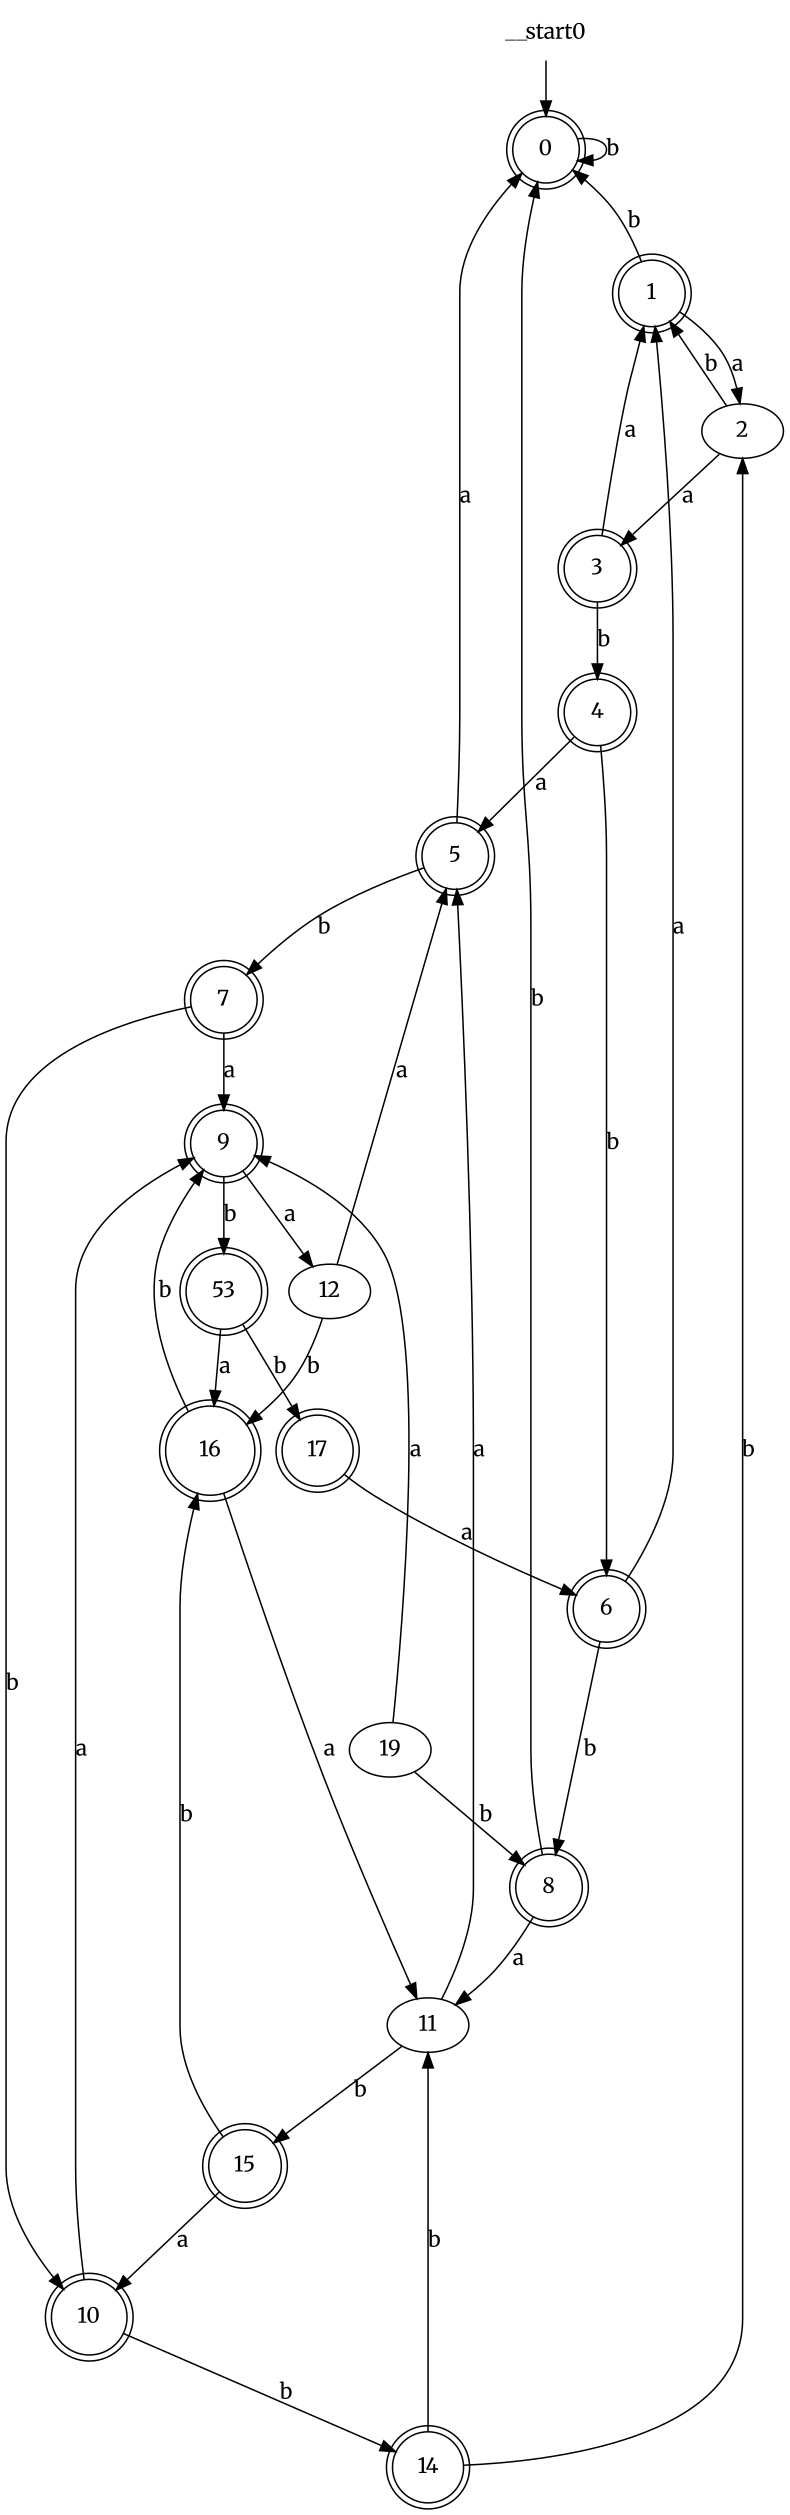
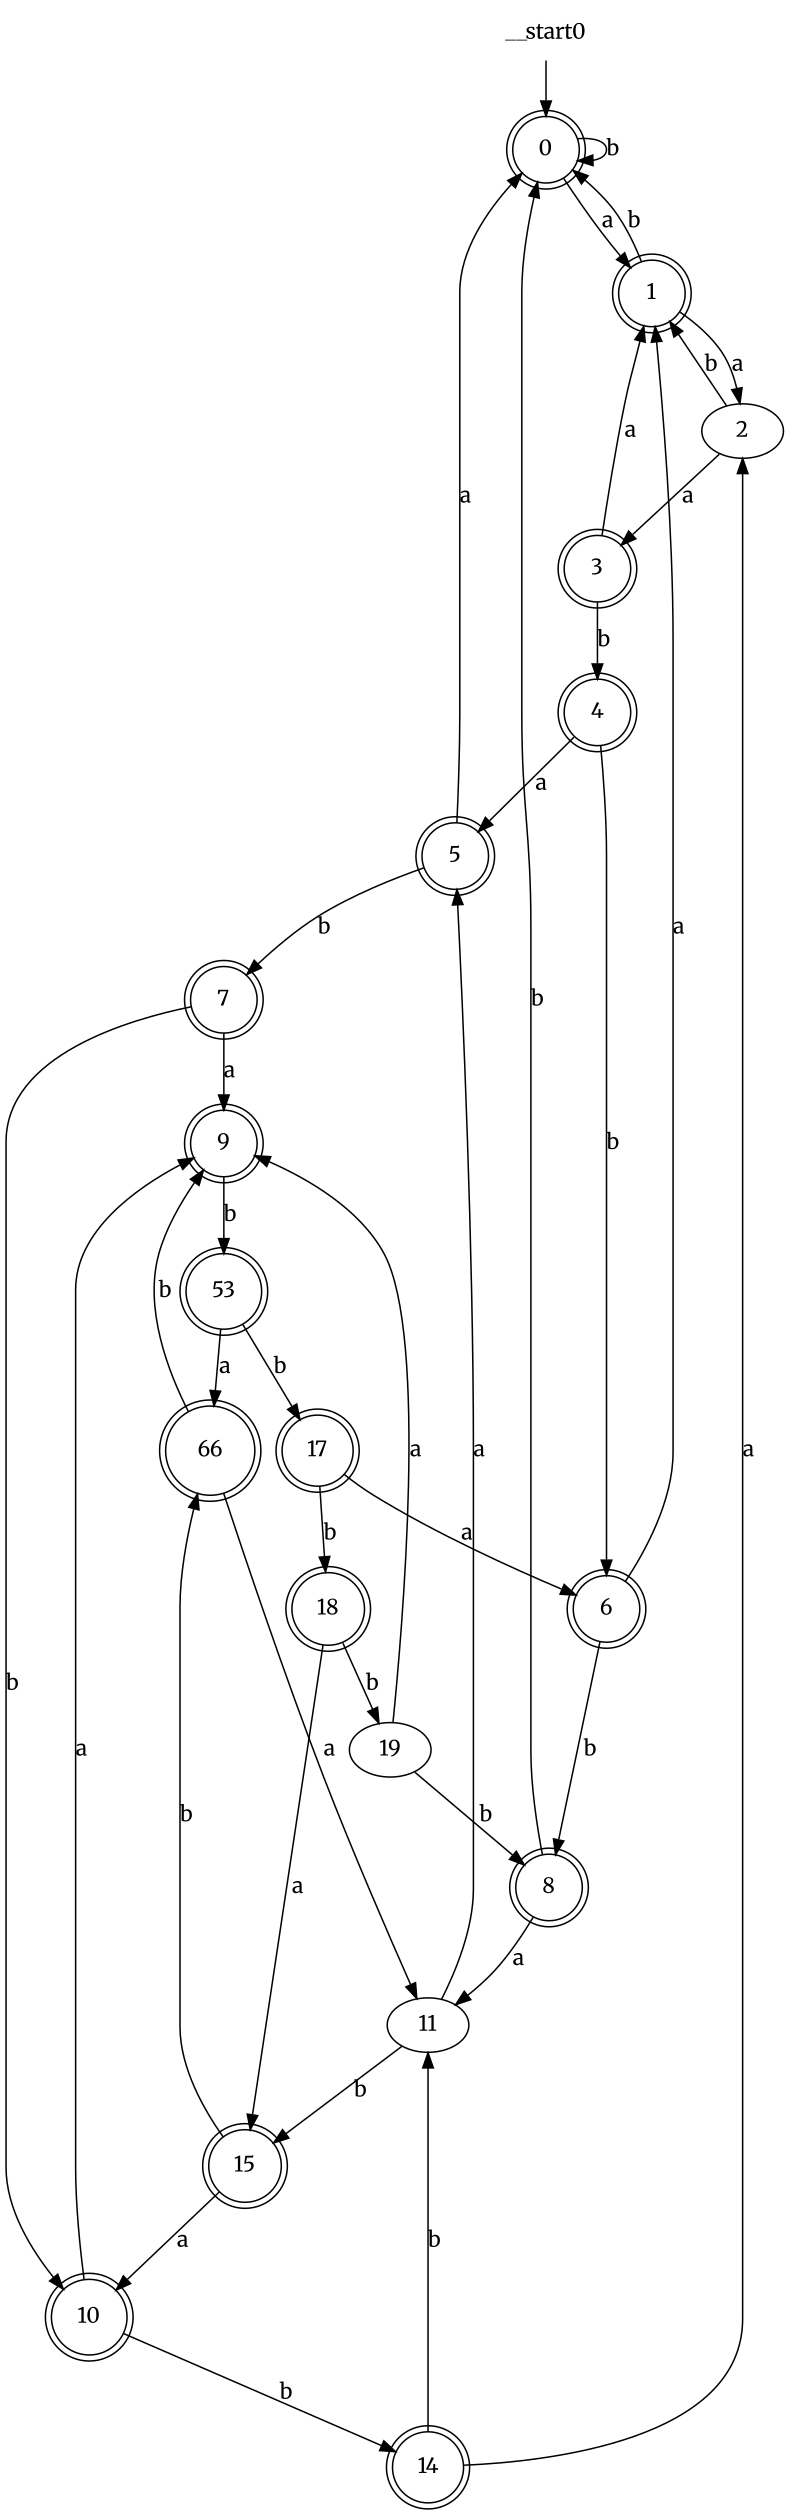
none -> (591, 218)
(330, 1291) -> none
(210, 1451) -> (210, 1451)
(749, 1451) -> (749, 1451)
none -> (328, 1609)
